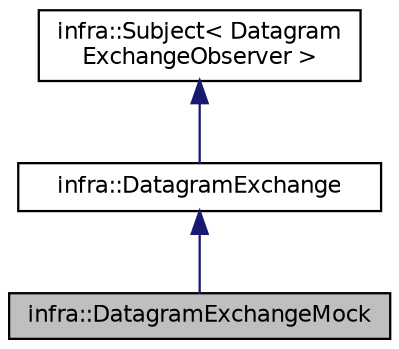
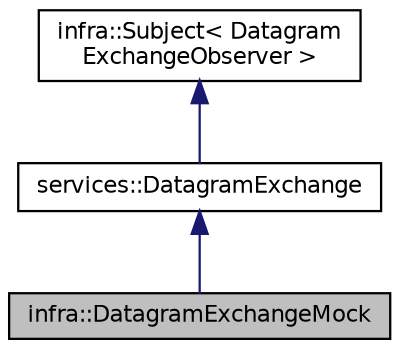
(200, 187) -> (200, 187)
